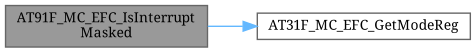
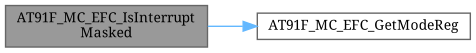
(364, 26) -> (364, 26)
